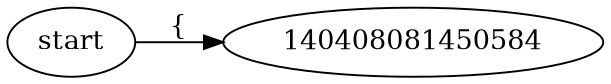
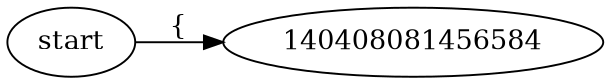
(413, 42) -> (413, 42)
